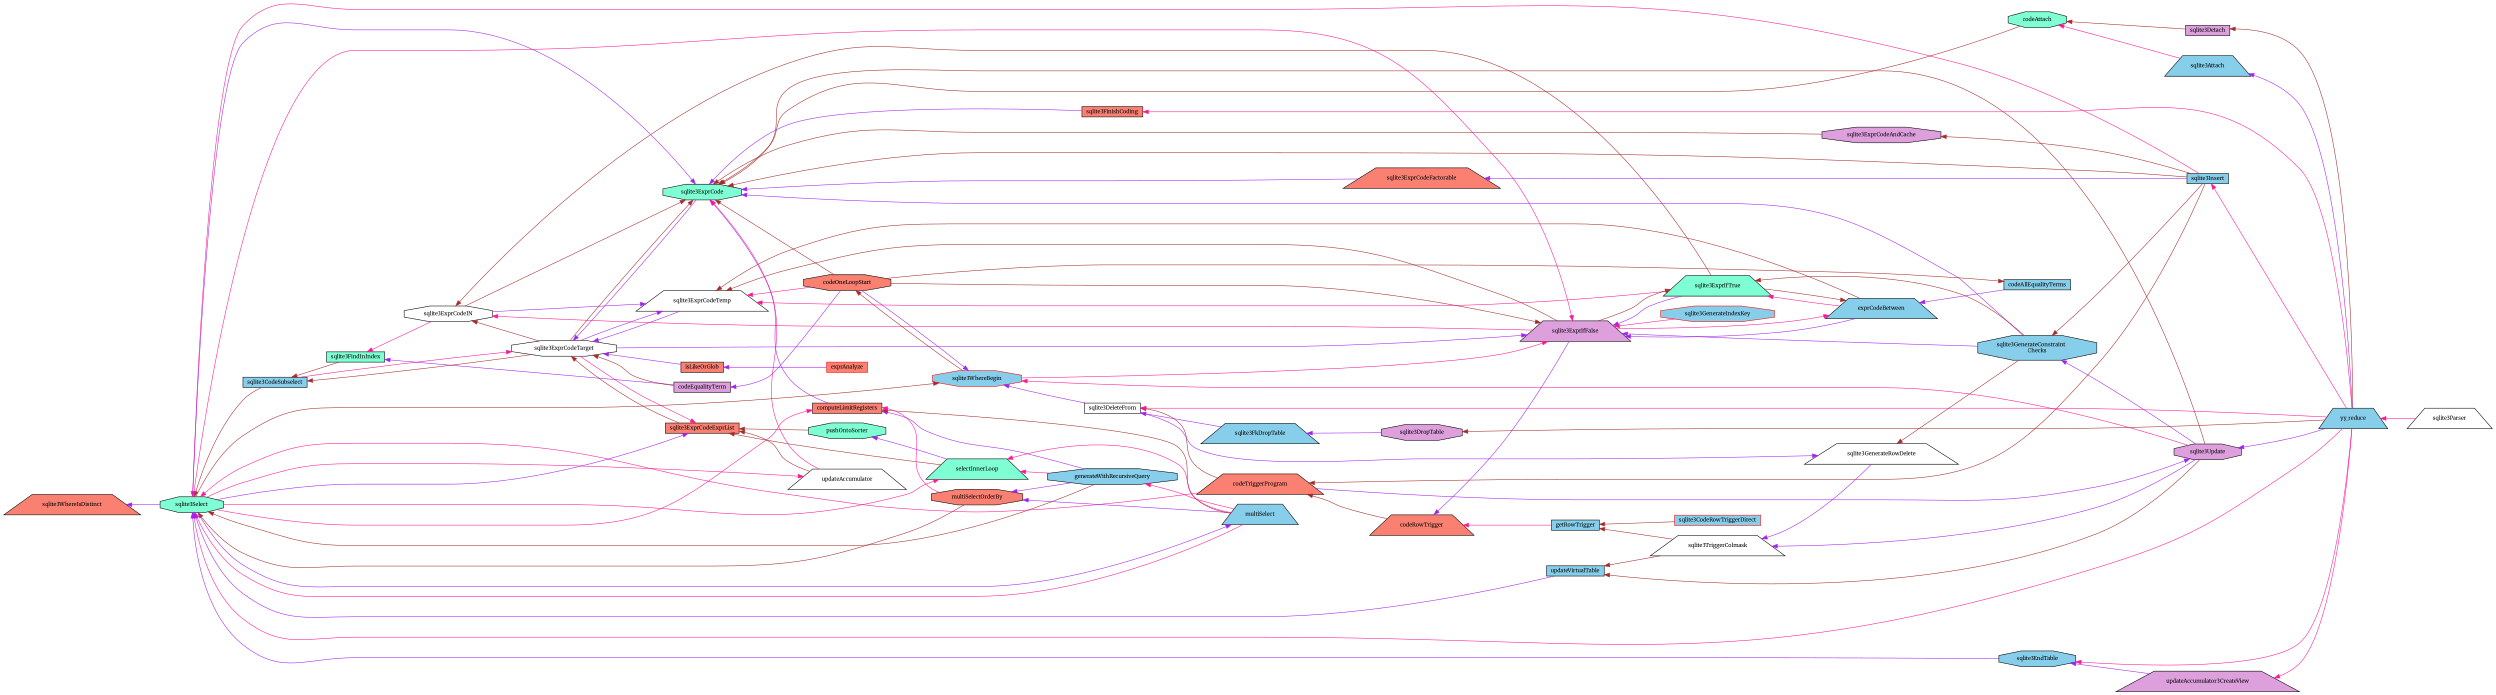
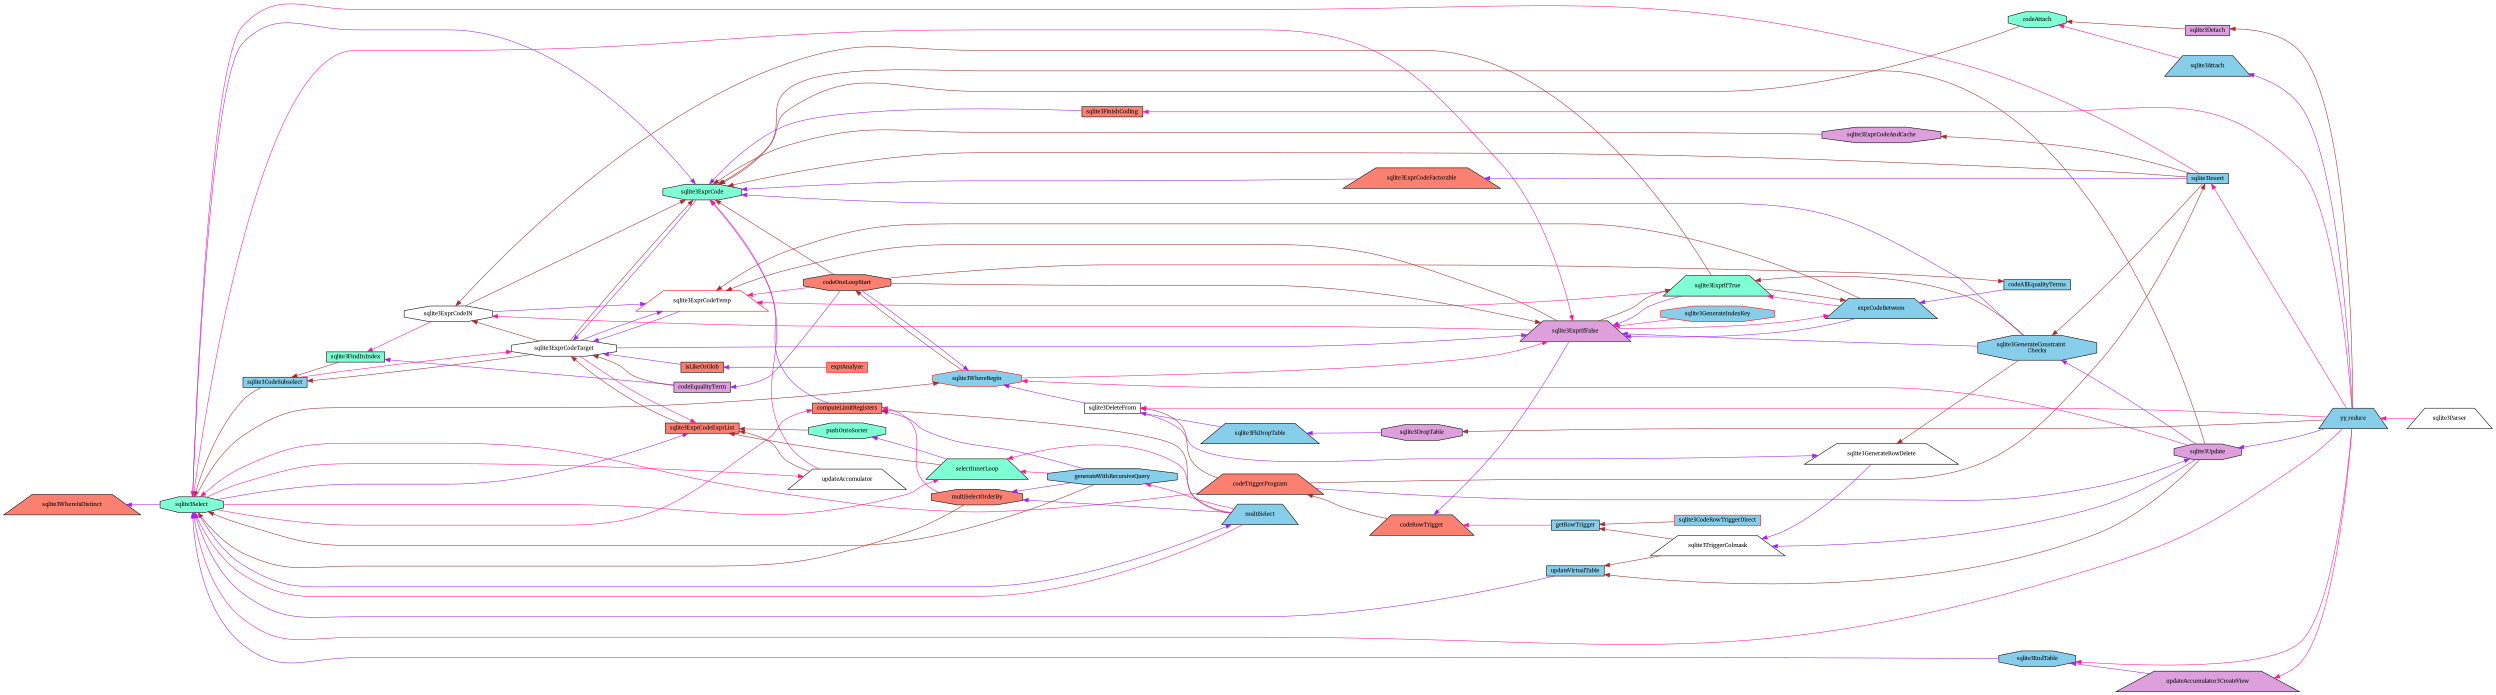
(702, 301) -> (702, 301)
(1831, 479) -> (1826, 479)
